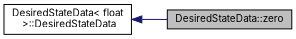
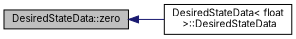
(155, 19) -> (151, 19)
